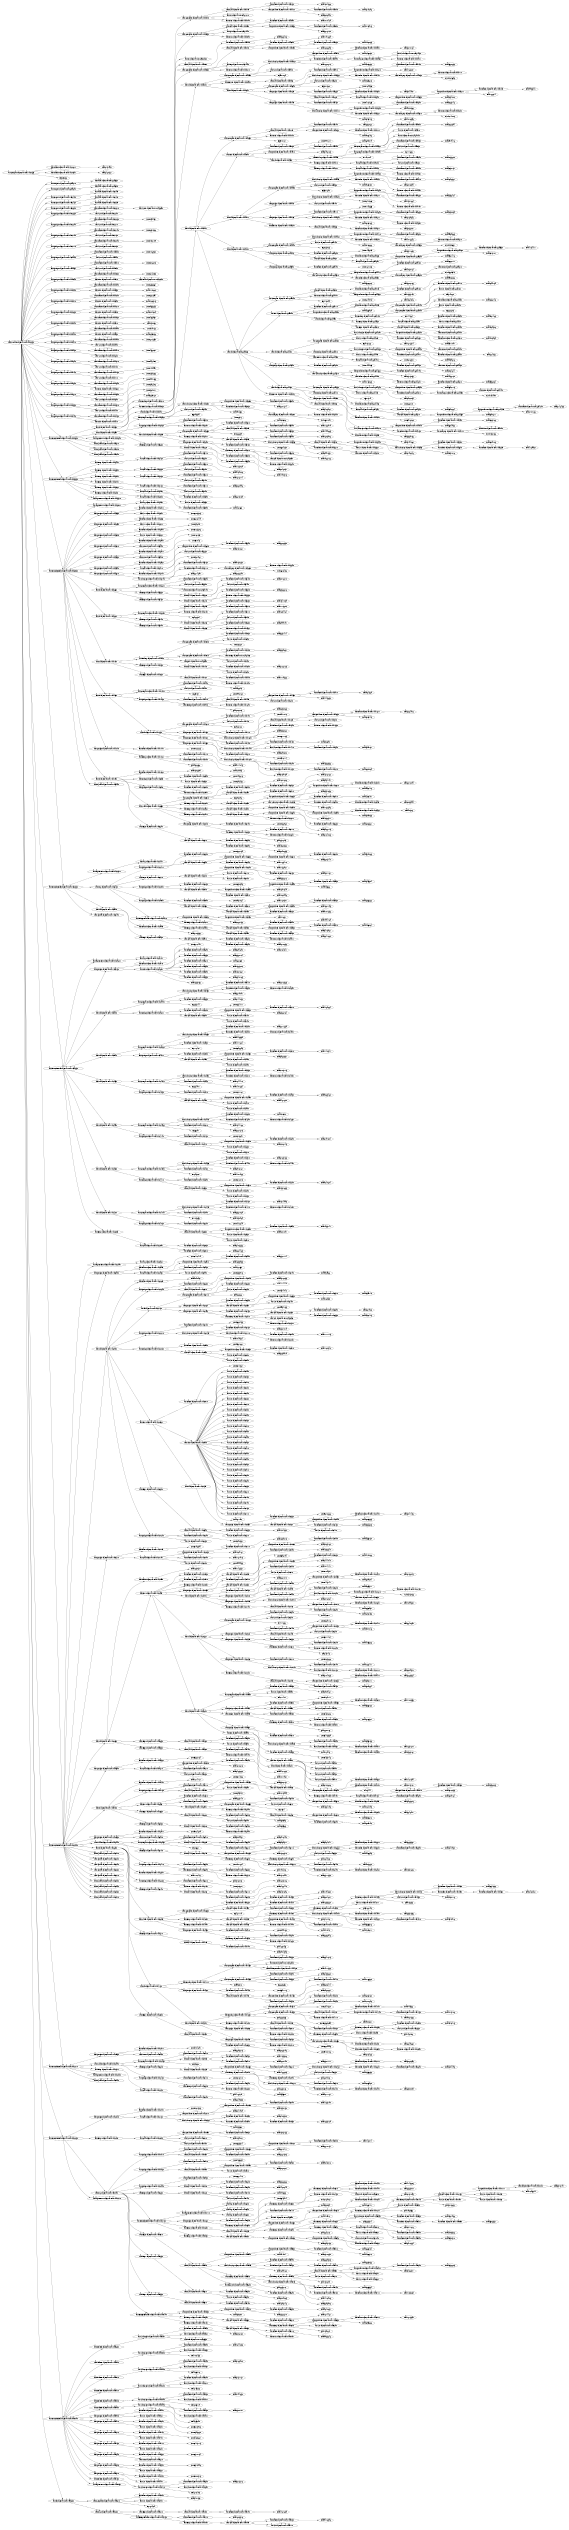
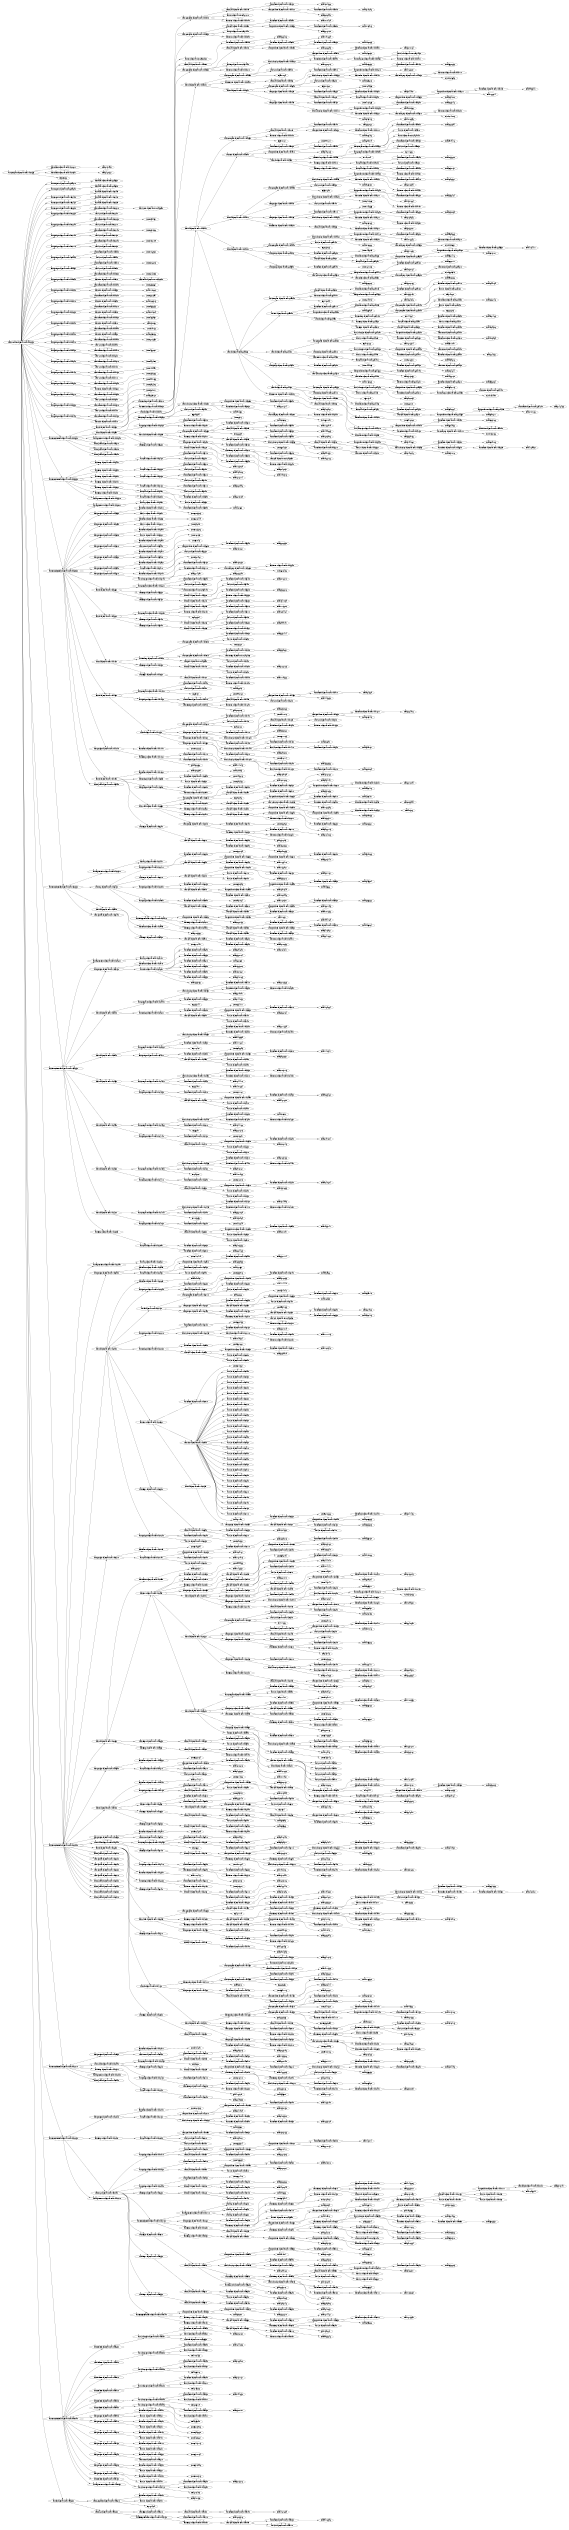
(151, 1748) -> (151, 1748)
